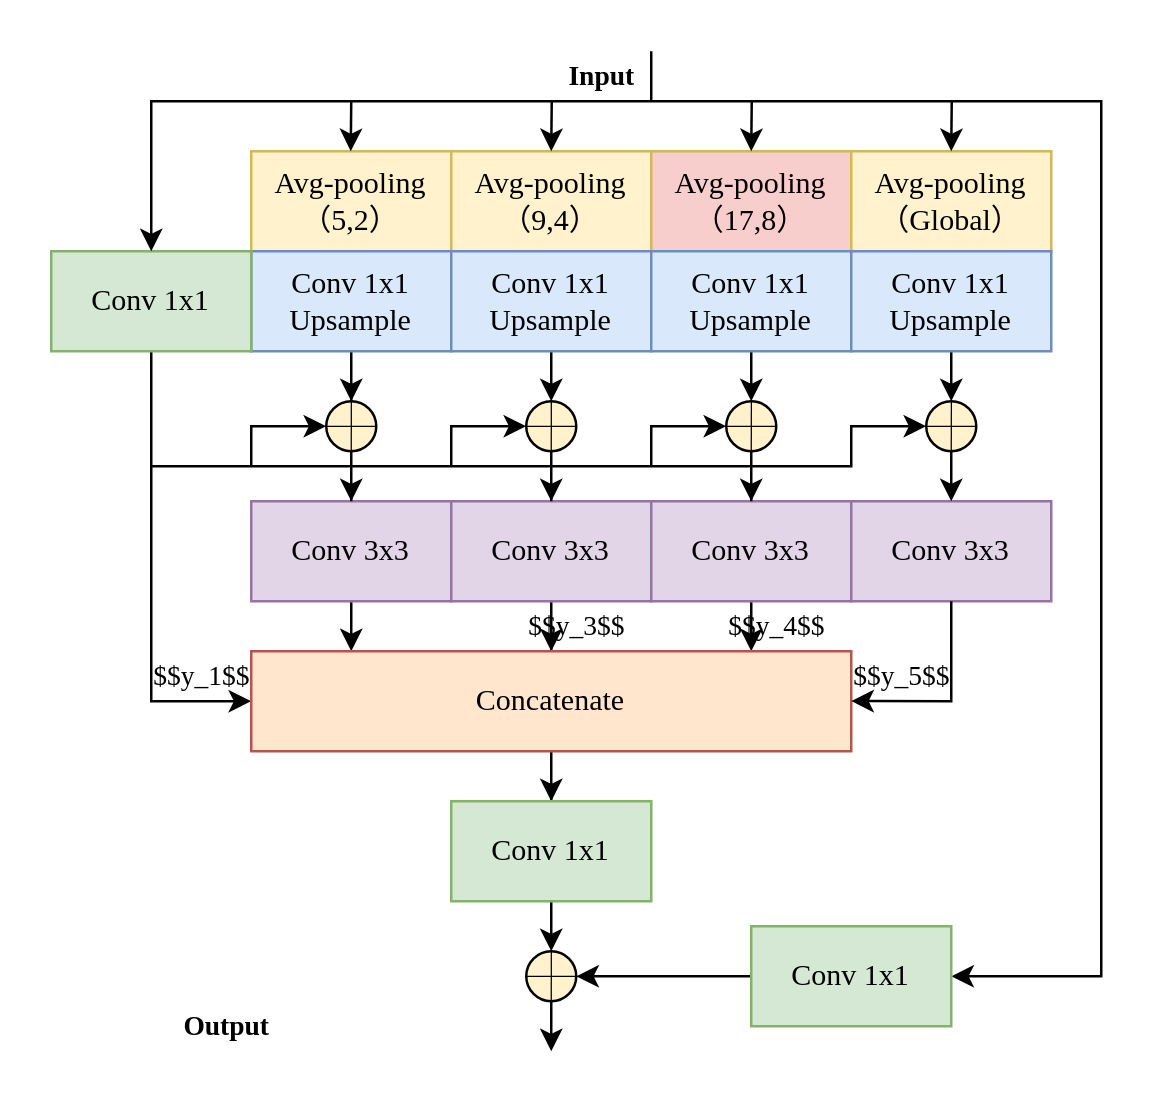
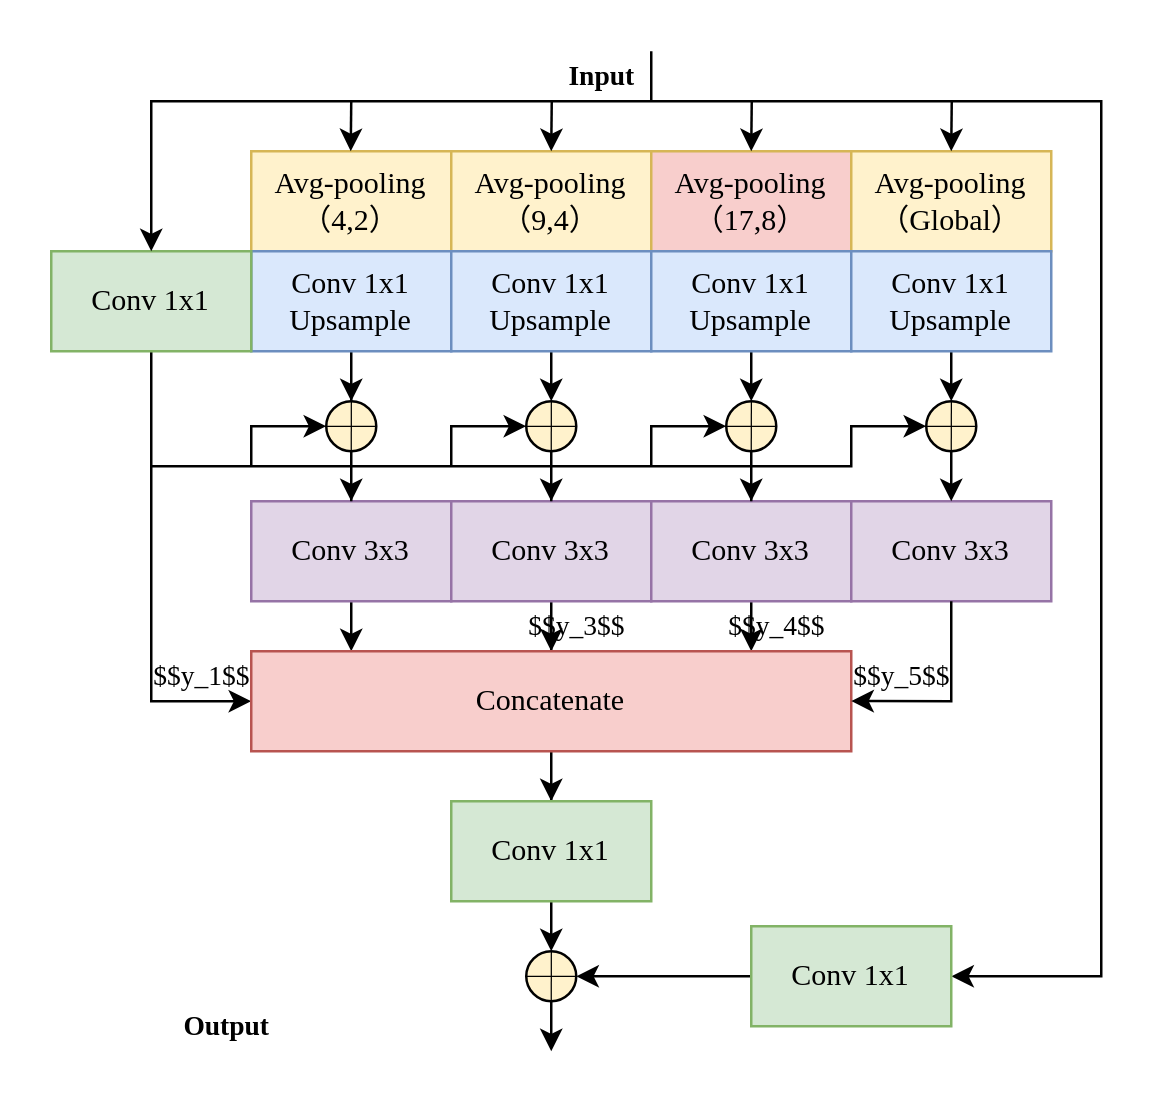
(351, 201) -> (351, 201)
(551, 701) -> (551, 701)
